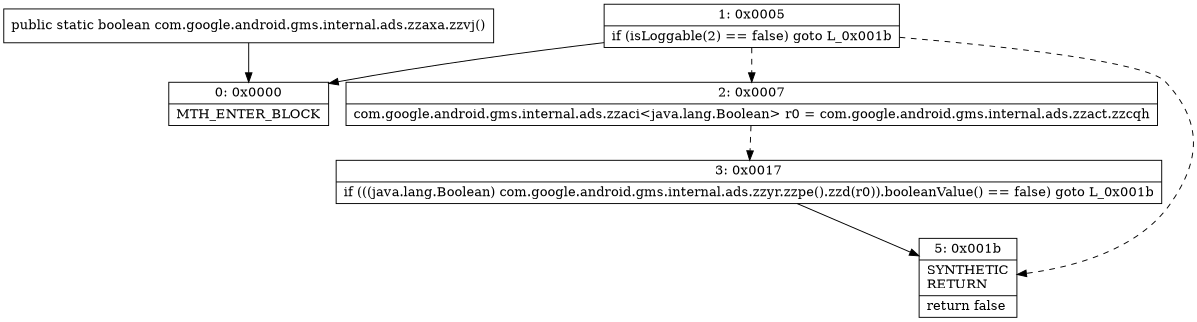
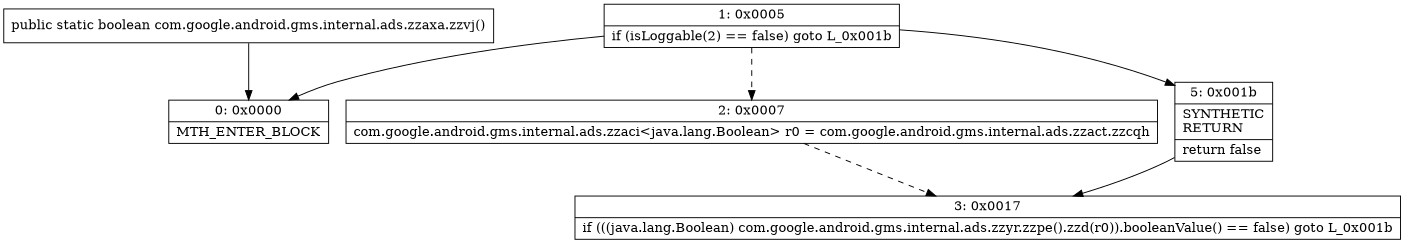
(1174, 93) -> (1034, 47)
(854, 228) -> (1129, 177)
